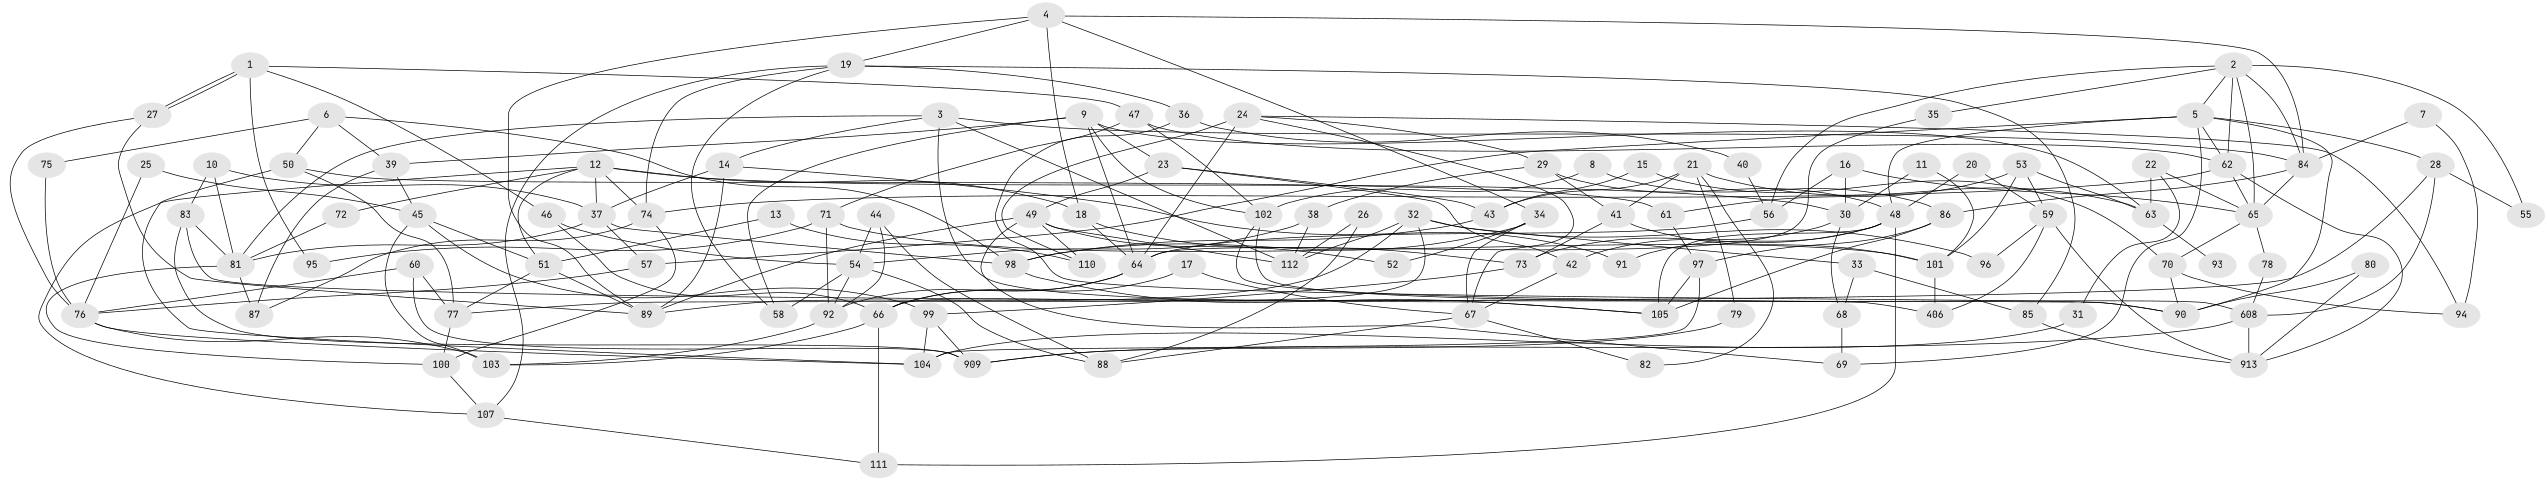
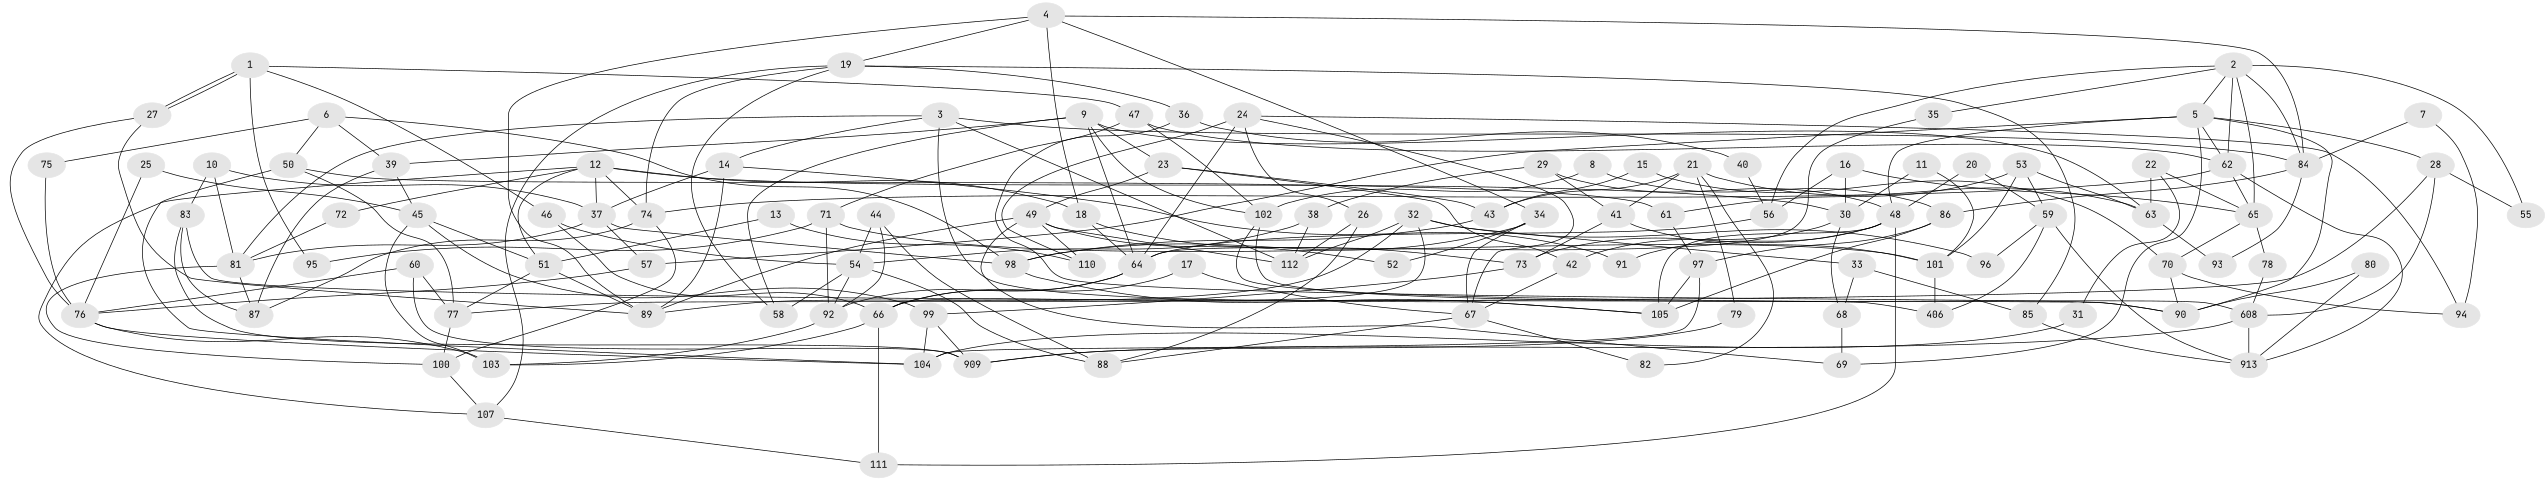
(1389, 129) -> (1266, 172)
(2279, 190) -> (2279, 228)
(211, 240) -> (192, 284)
